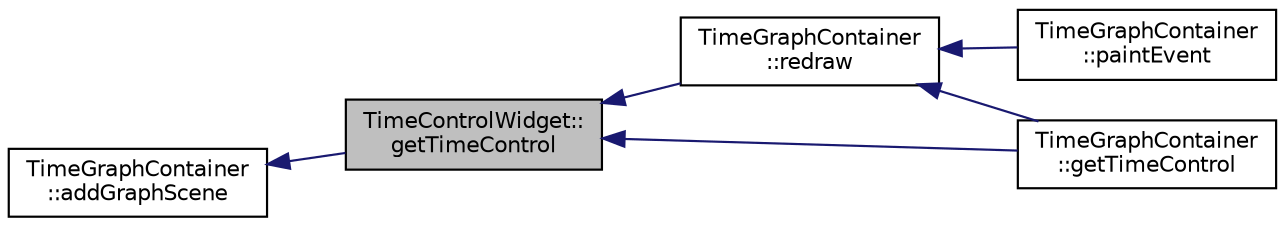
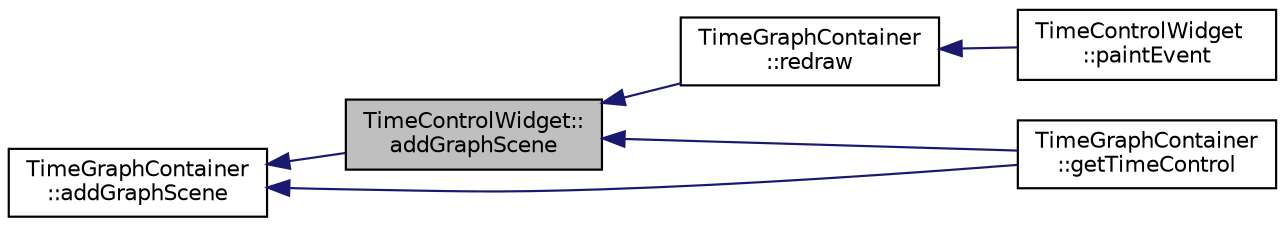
(1147, 45) -> (1147, 45)
(989, 106) -> (654, 187)
(474, 135) -> (474, 135)
